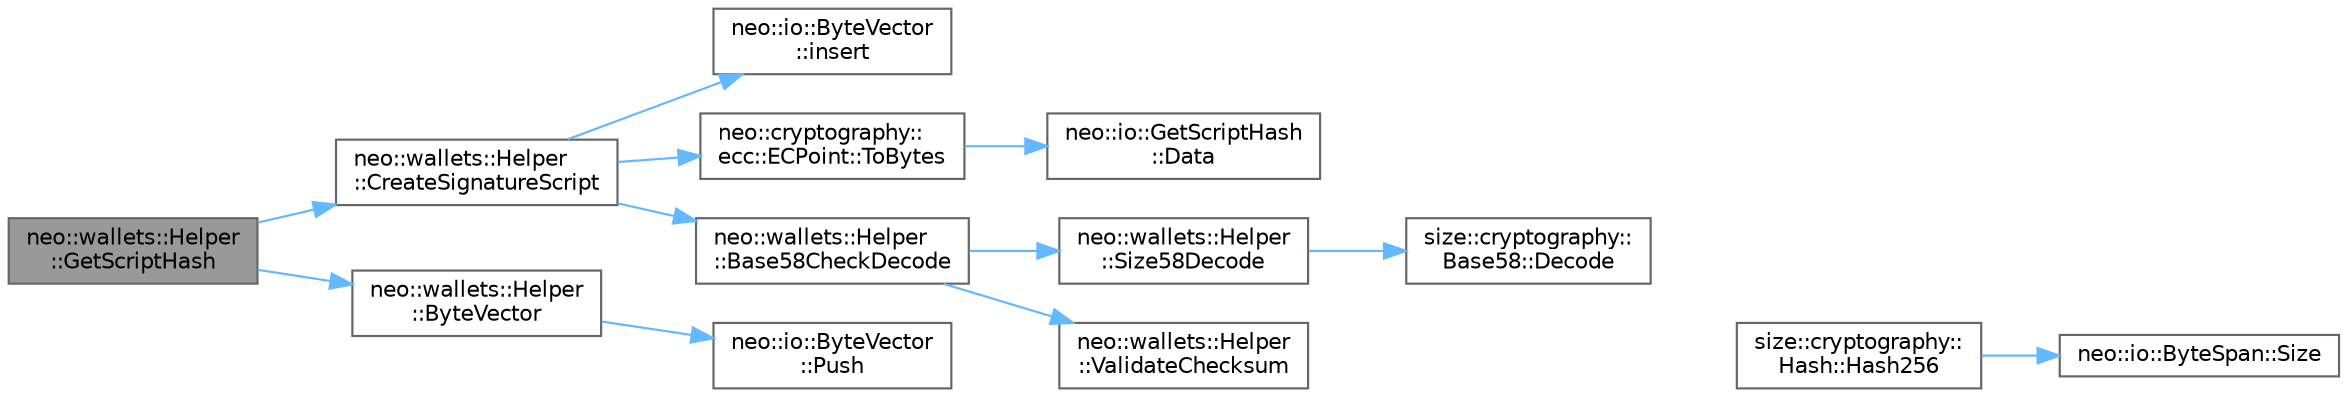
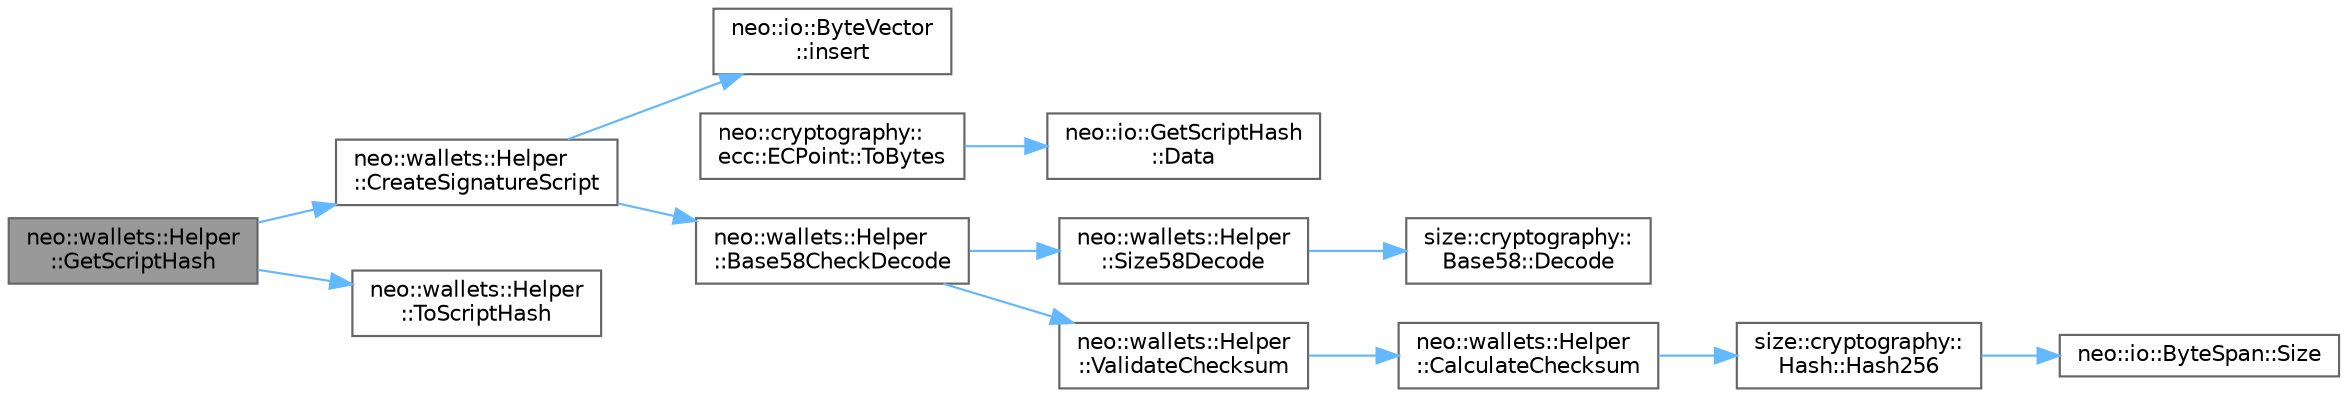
(648, 160) -> none
(477, 303) -> (477, 303)
(832, 356) -> none
none -> (1528, 356)
